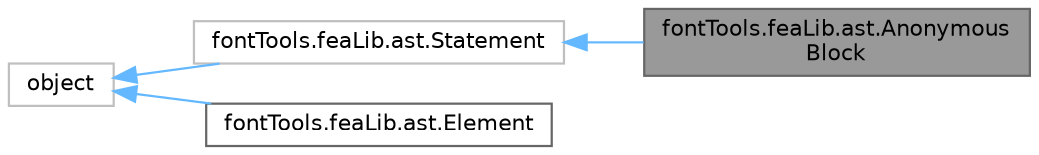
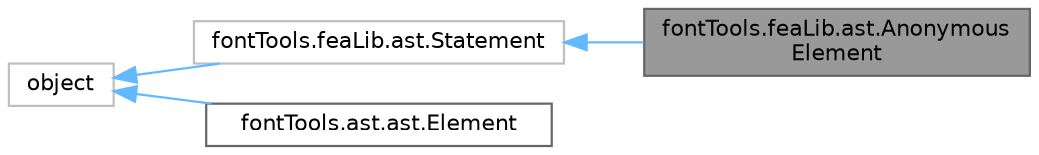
(837, 42) -> (837, 42)
(379, 125) -> (379, 125)
